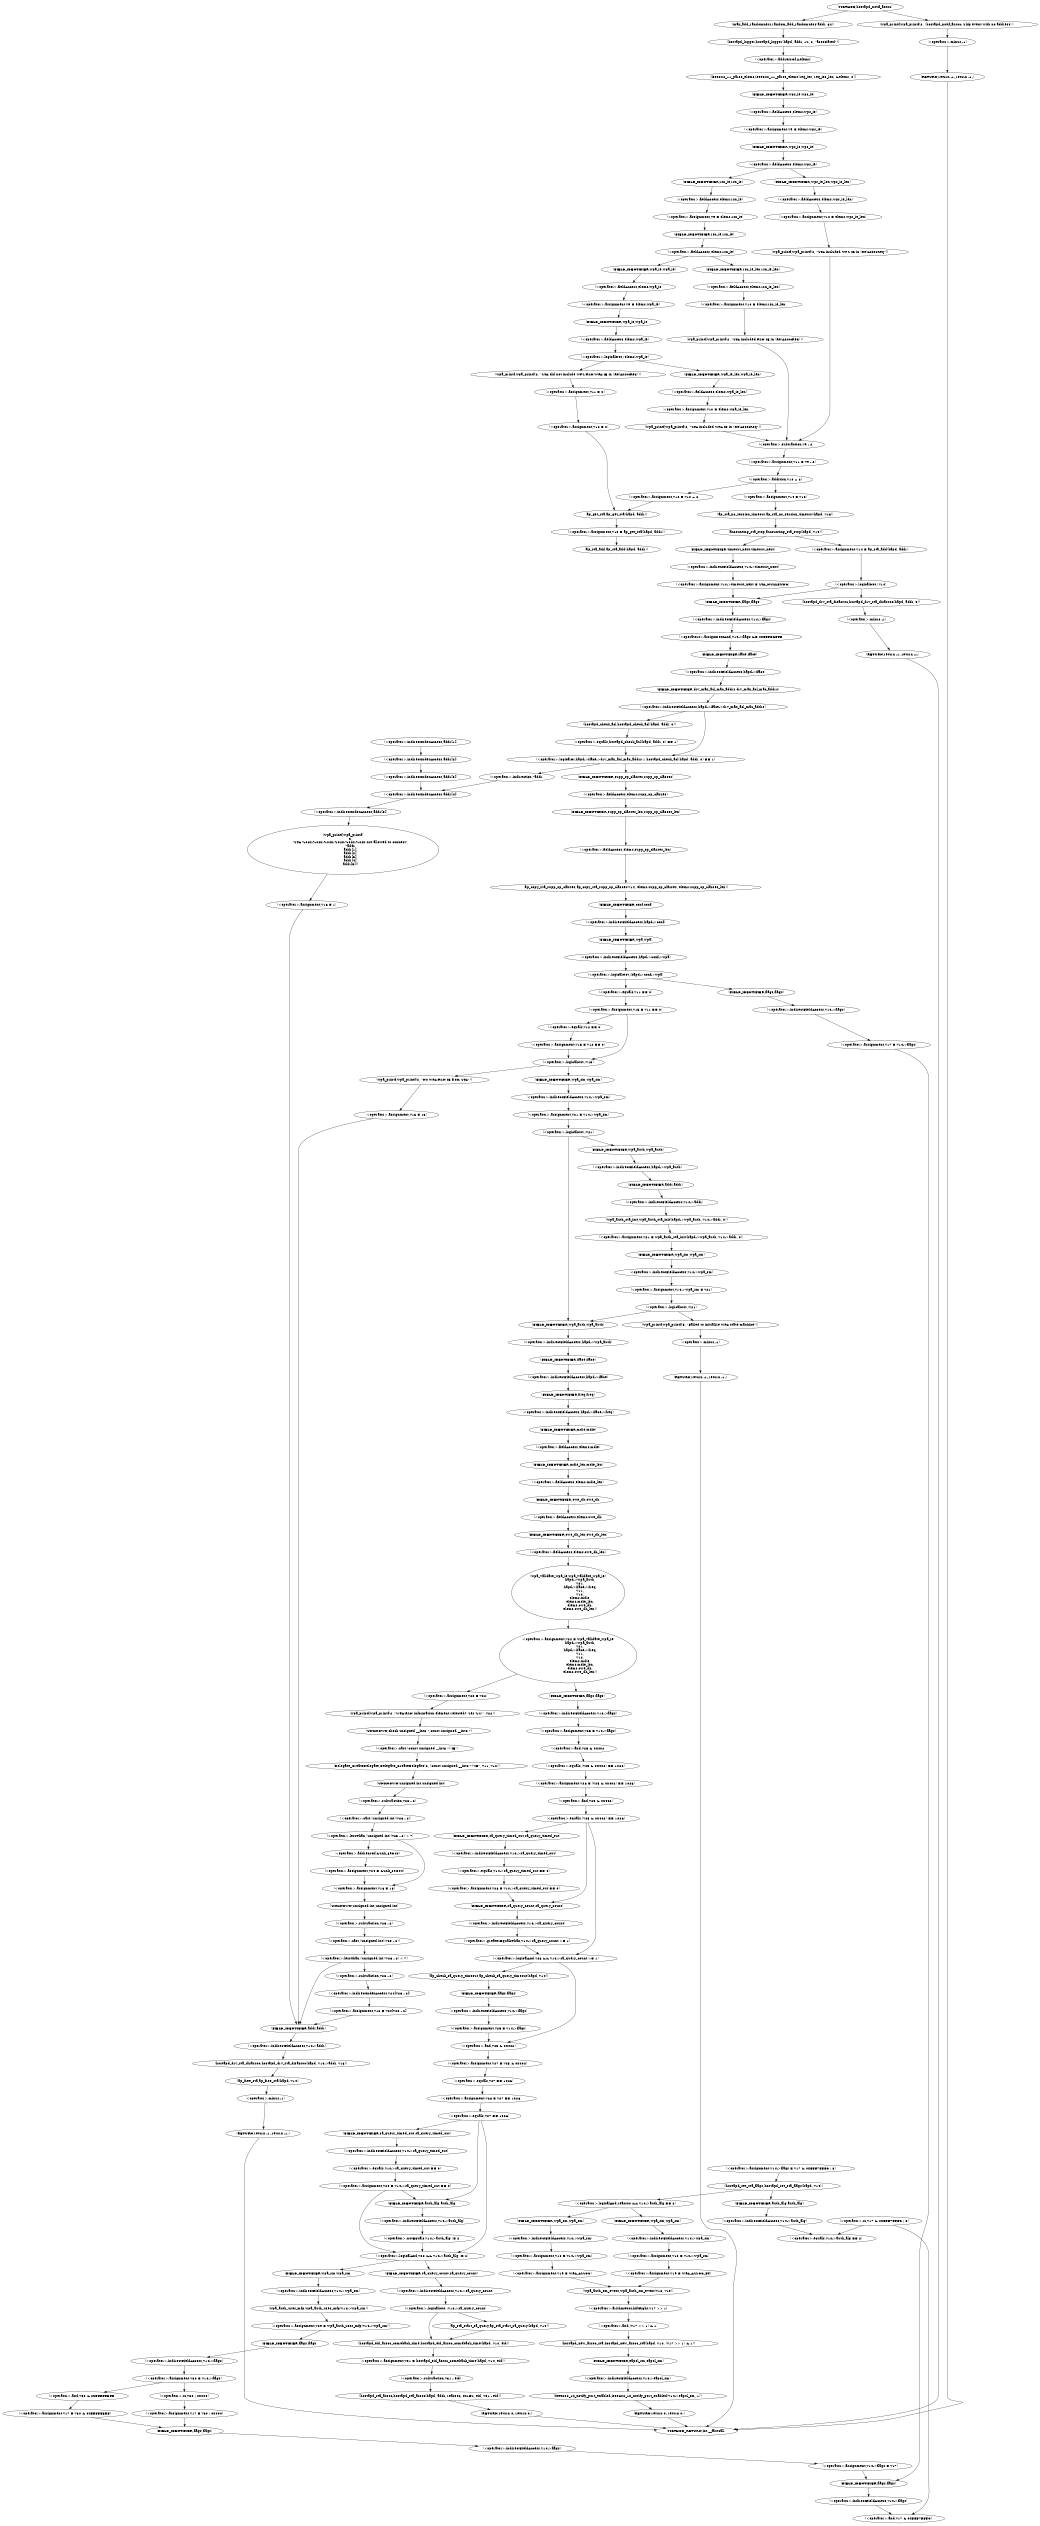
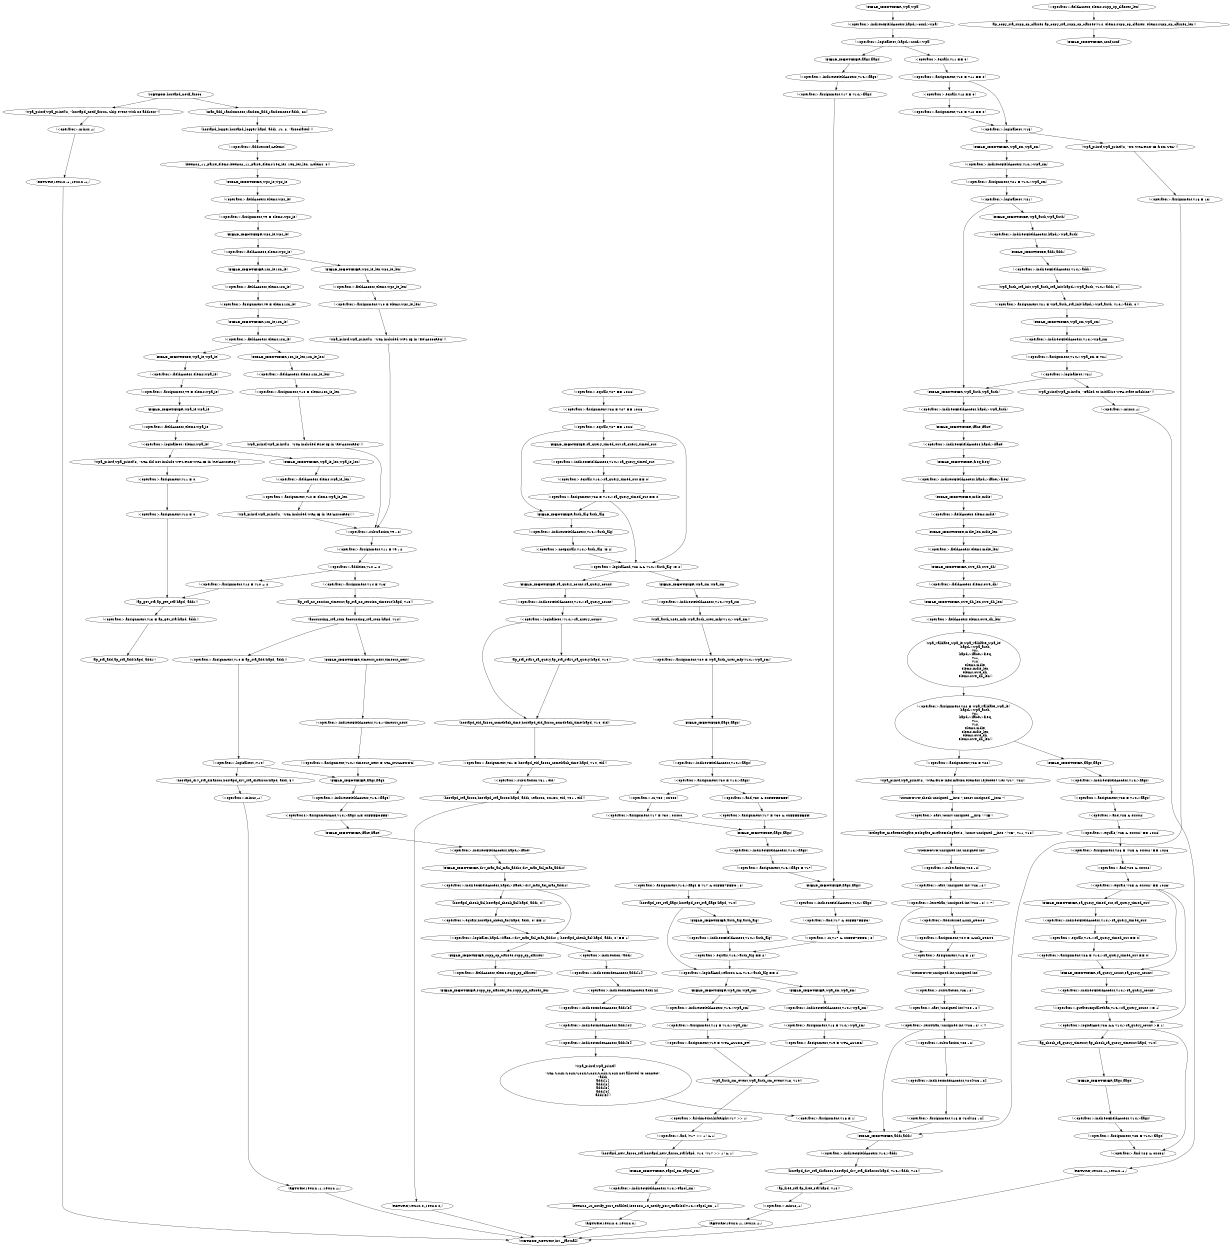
(471, 785) -> (606, 963)
(626, 830) -> none
(626, 922) -> none
none -> (730, 963)
(488, 2064) -> none
(929, 2362) -> (838, 928)
